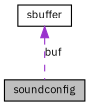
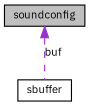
(45, 59) -> (45, 59)
